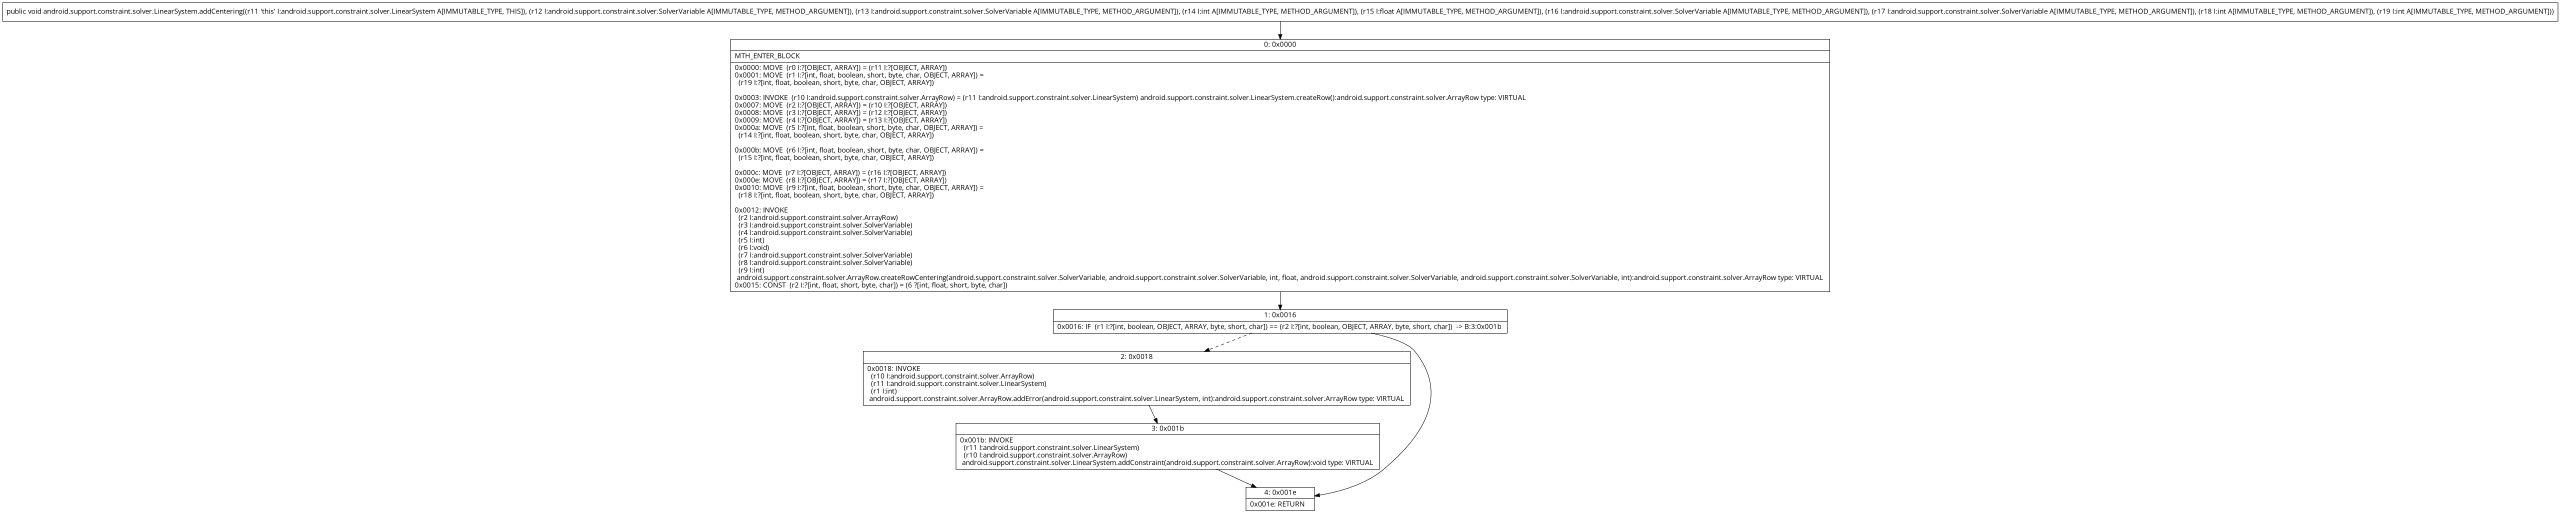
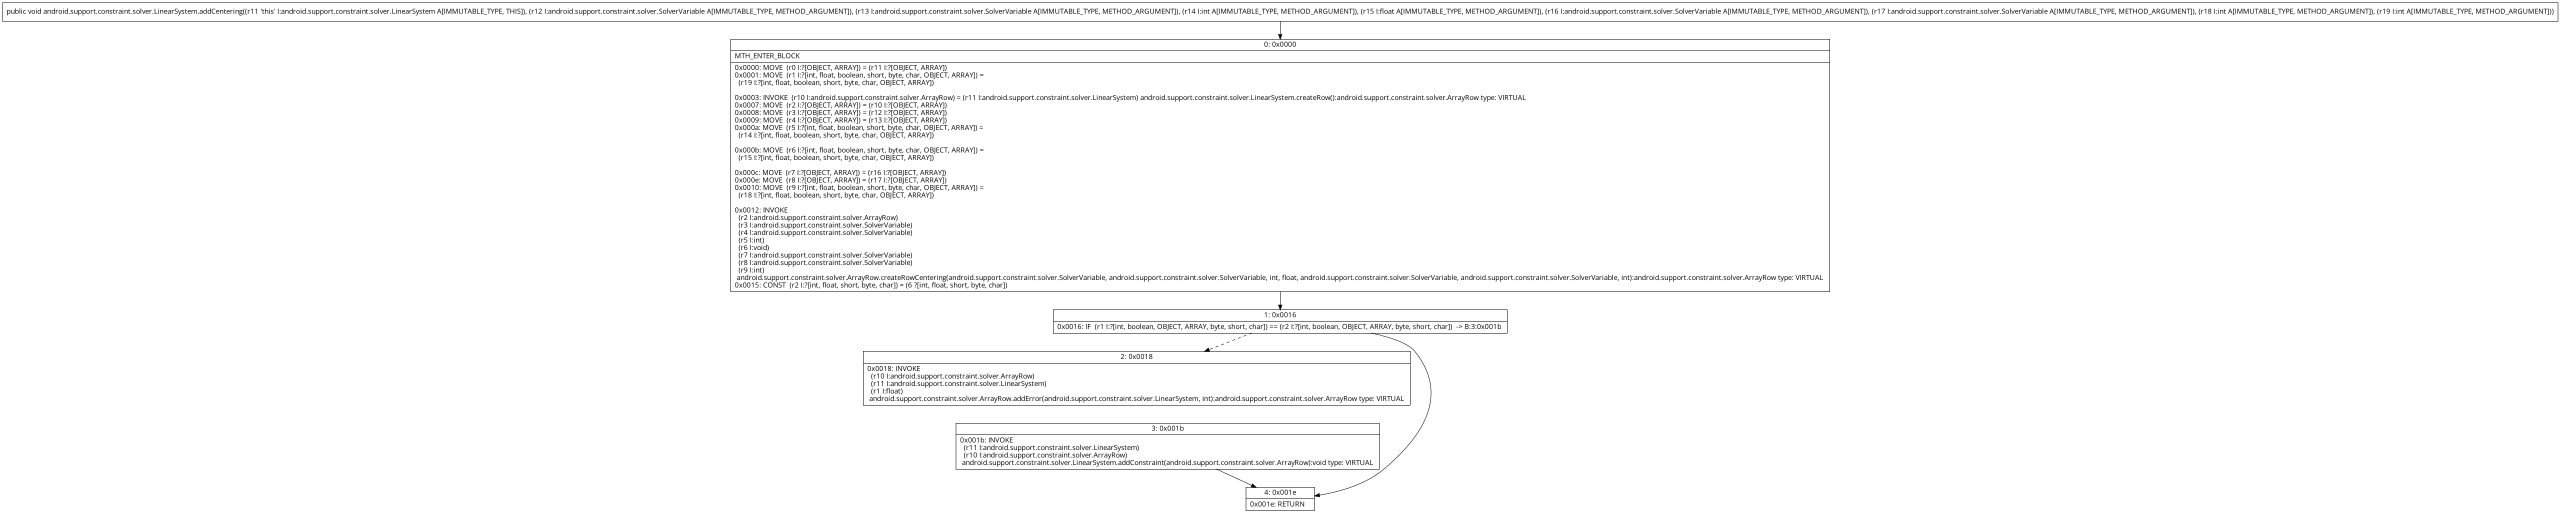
(882, 392) -> (885, 392)
(1152, 412) -> none
